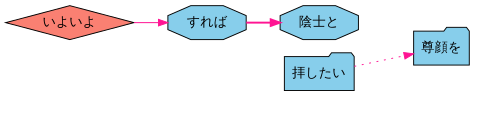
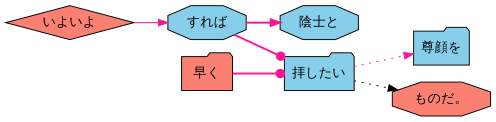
none -> (256, 45)
none -> (207, 74)
none -> (441, 99)
